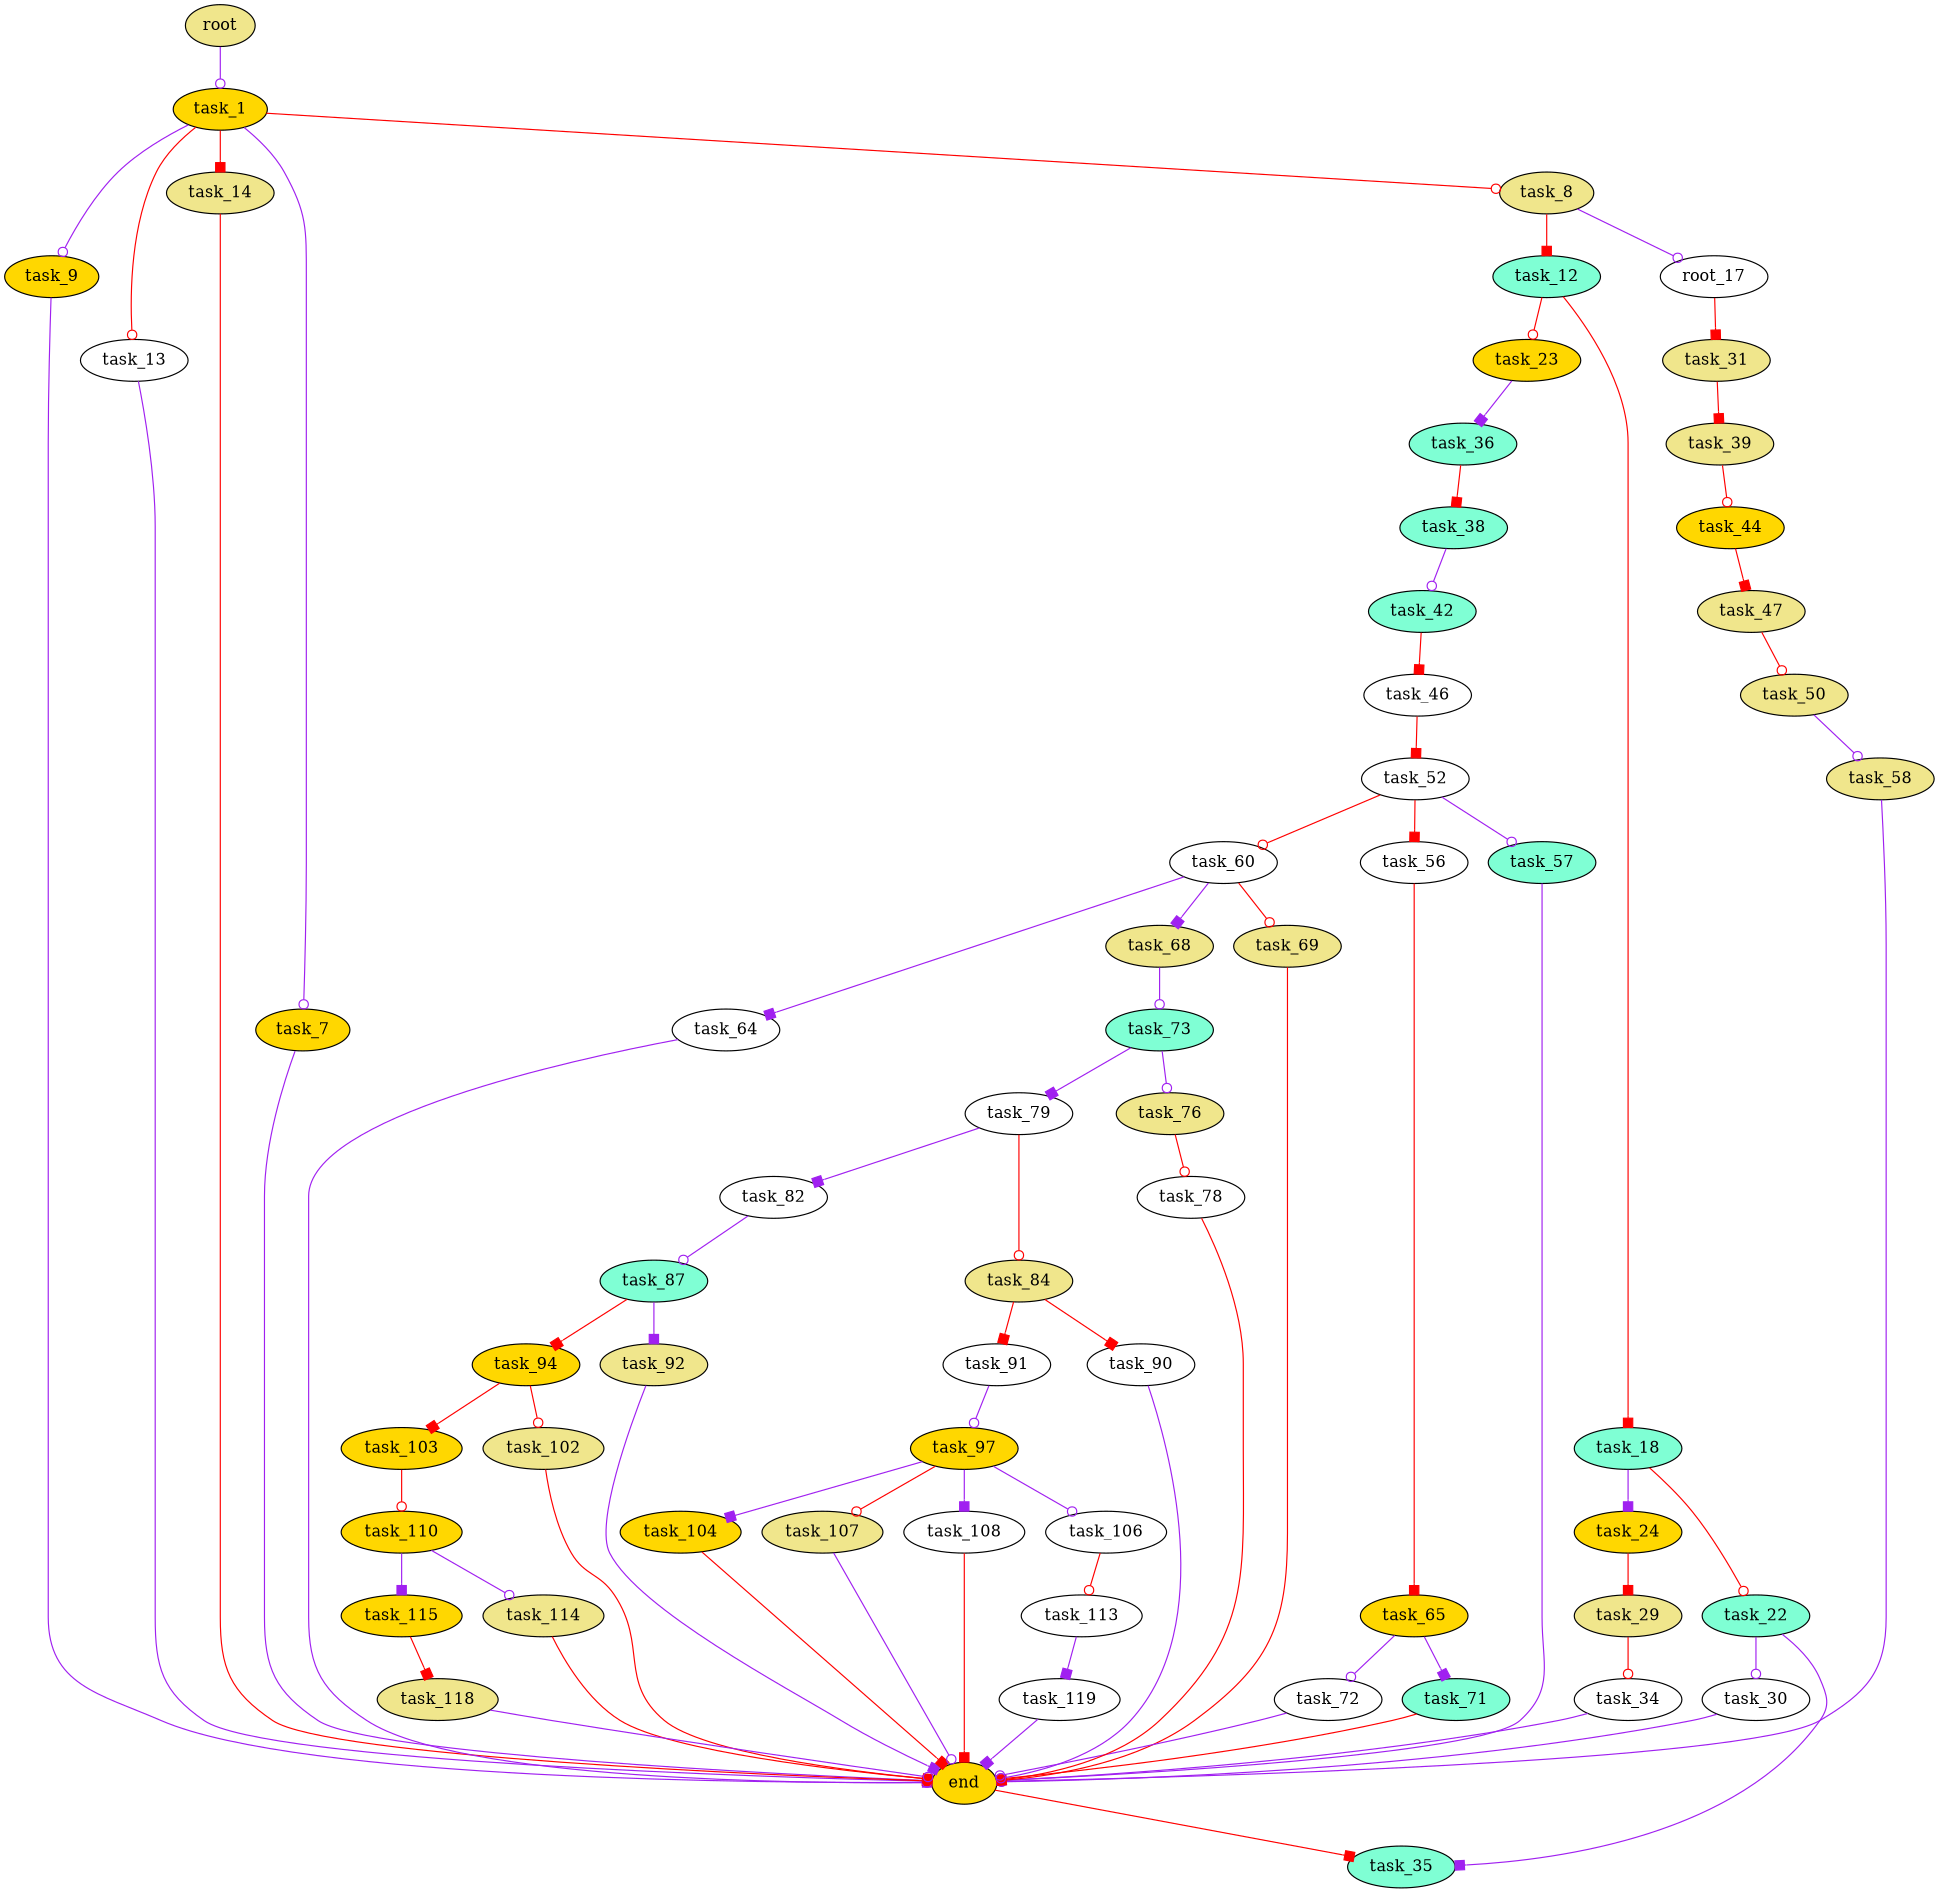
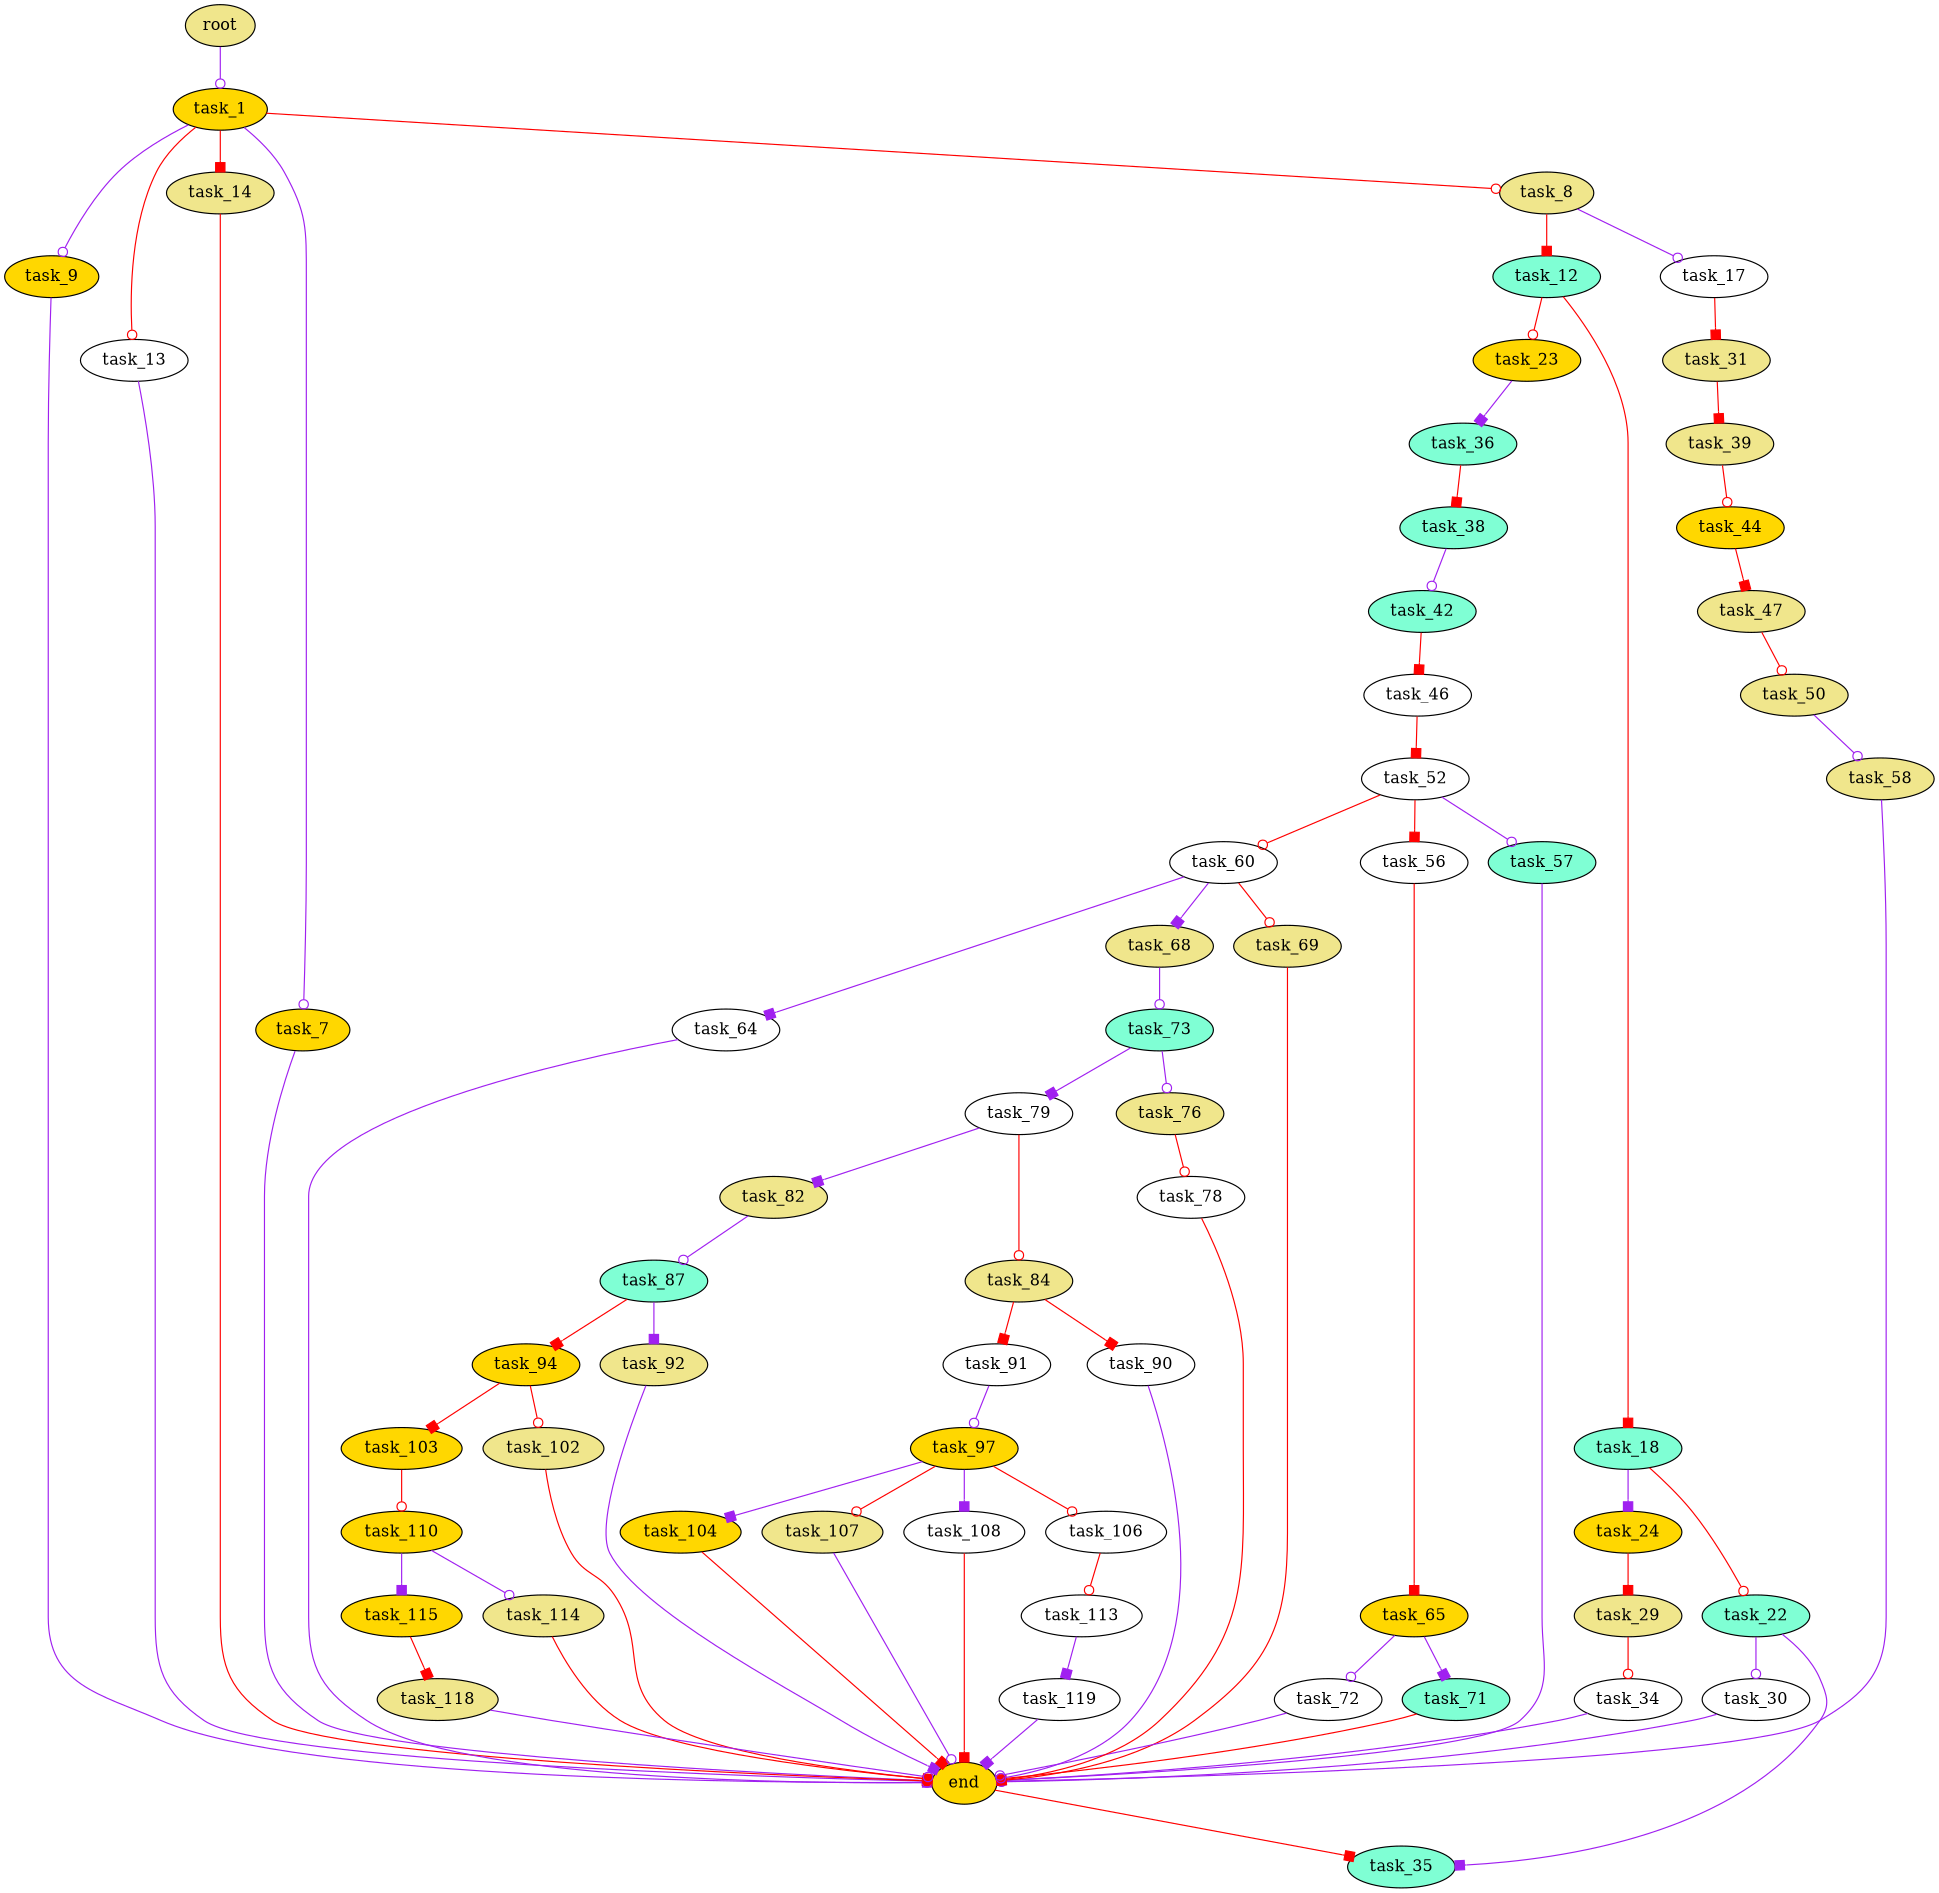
(1714, 277) -> (1714, 277)
(774, 1197) -> (774, 1197)
(1031, 1488) -> (1031, 1488)
